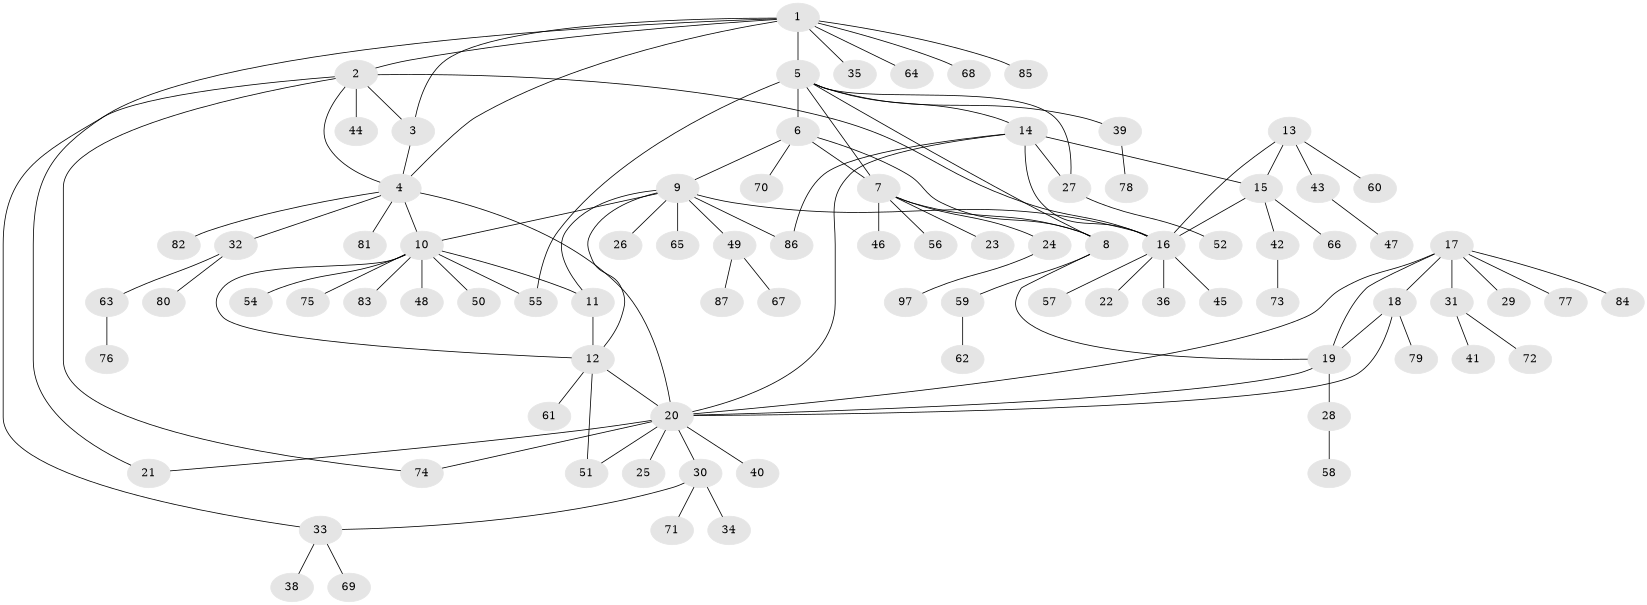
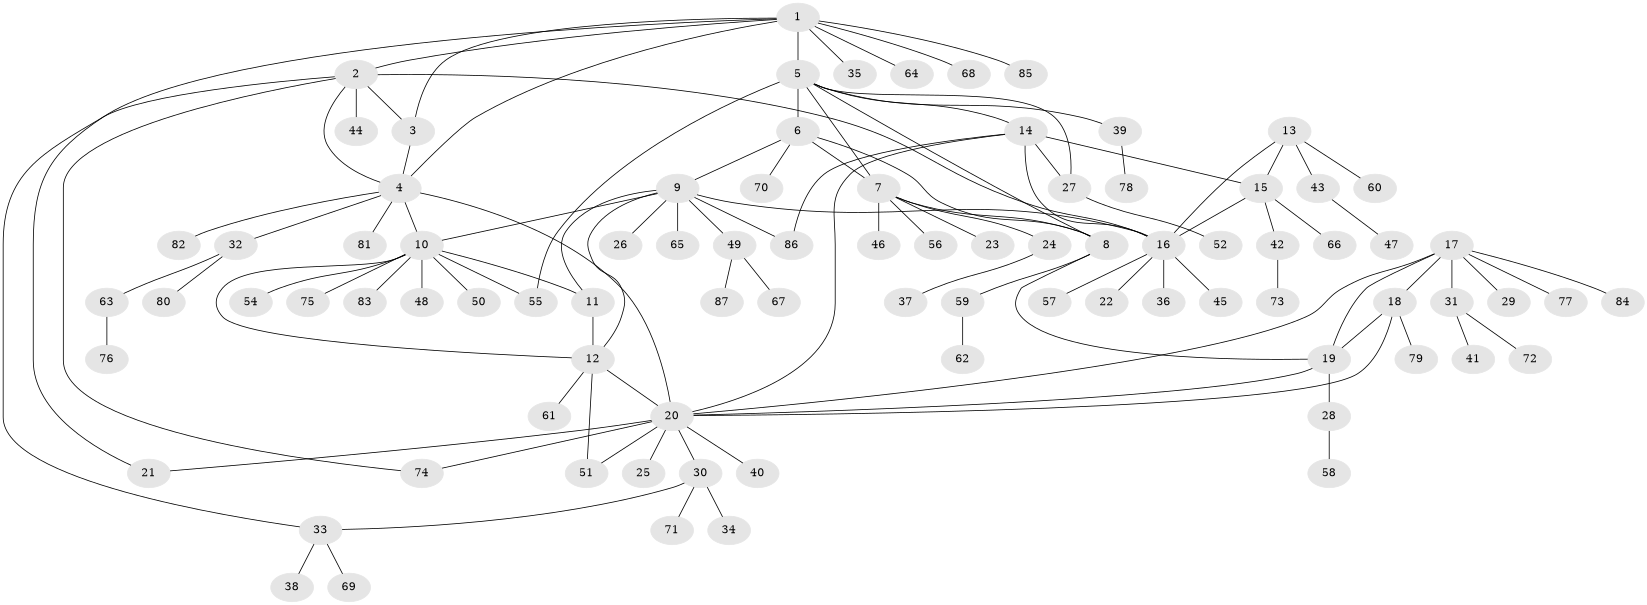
(906, 302) -> (906, 302)
